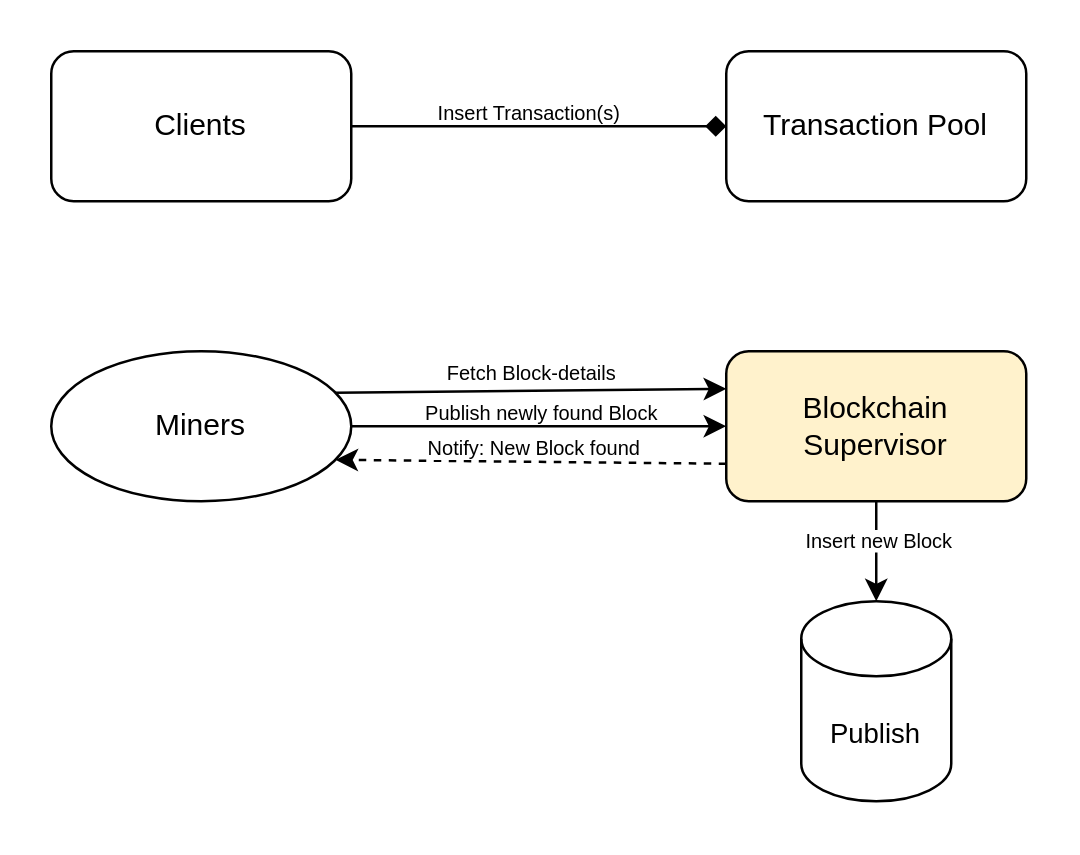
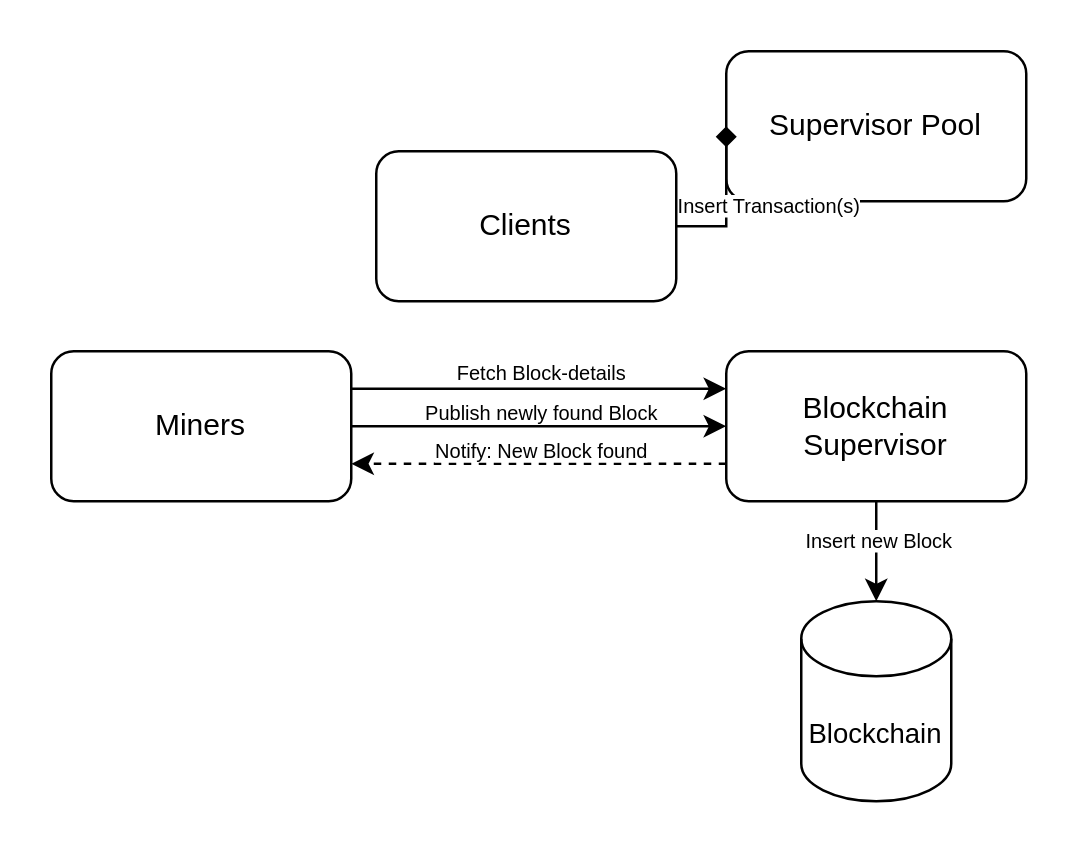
(201, 126) -> (526, 226)
(876, 126) -> (876, 126)
(201, 426) -> (201, 426)
(876, 426) -> (876, 426)
(876, 734) -> (876, 734)
